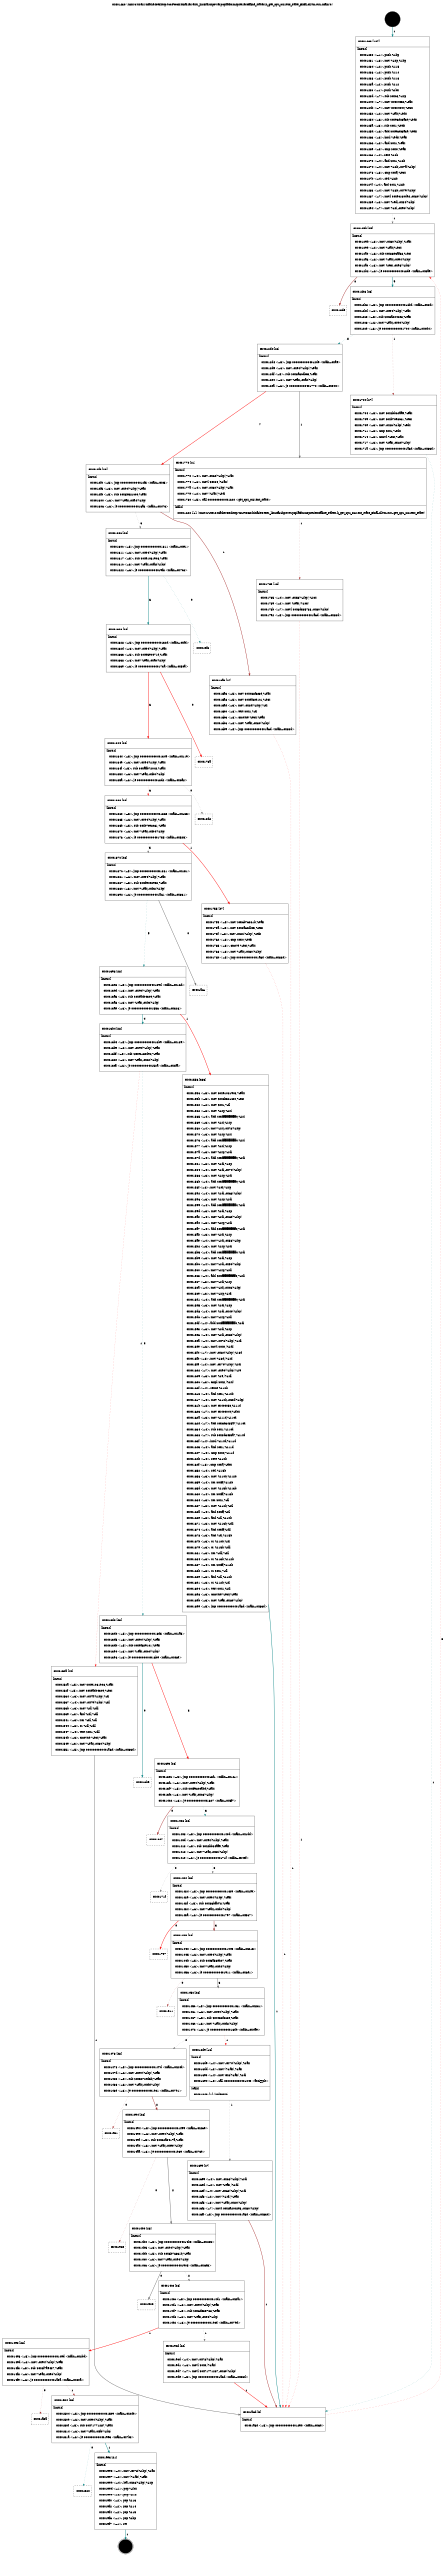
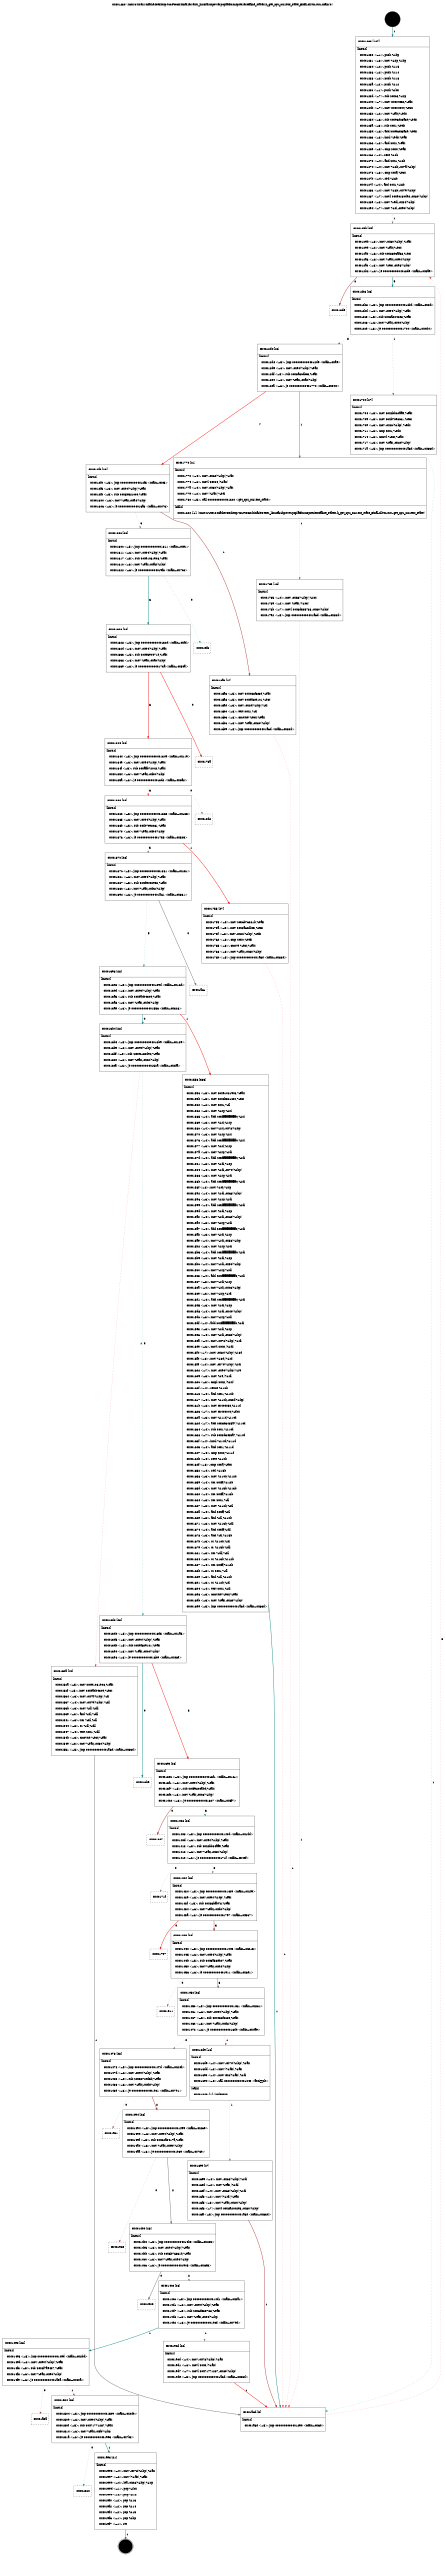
(125, 2340) -> (125, 2340)
